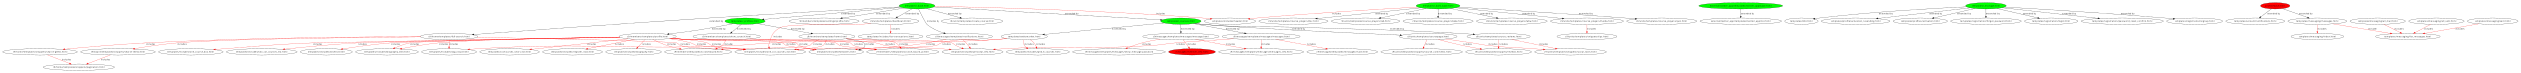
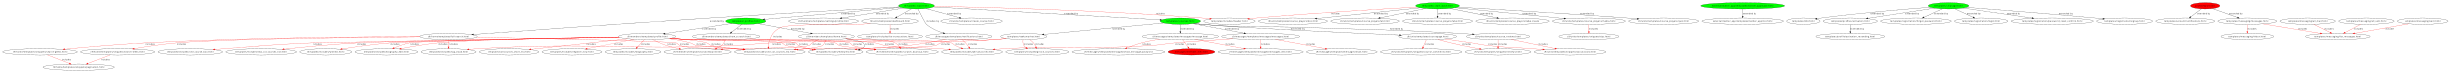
(1924, 13) -> (1850, 28)
(1512, 21) -> (1513, 21)
(118, 52) -> (118, 52)
